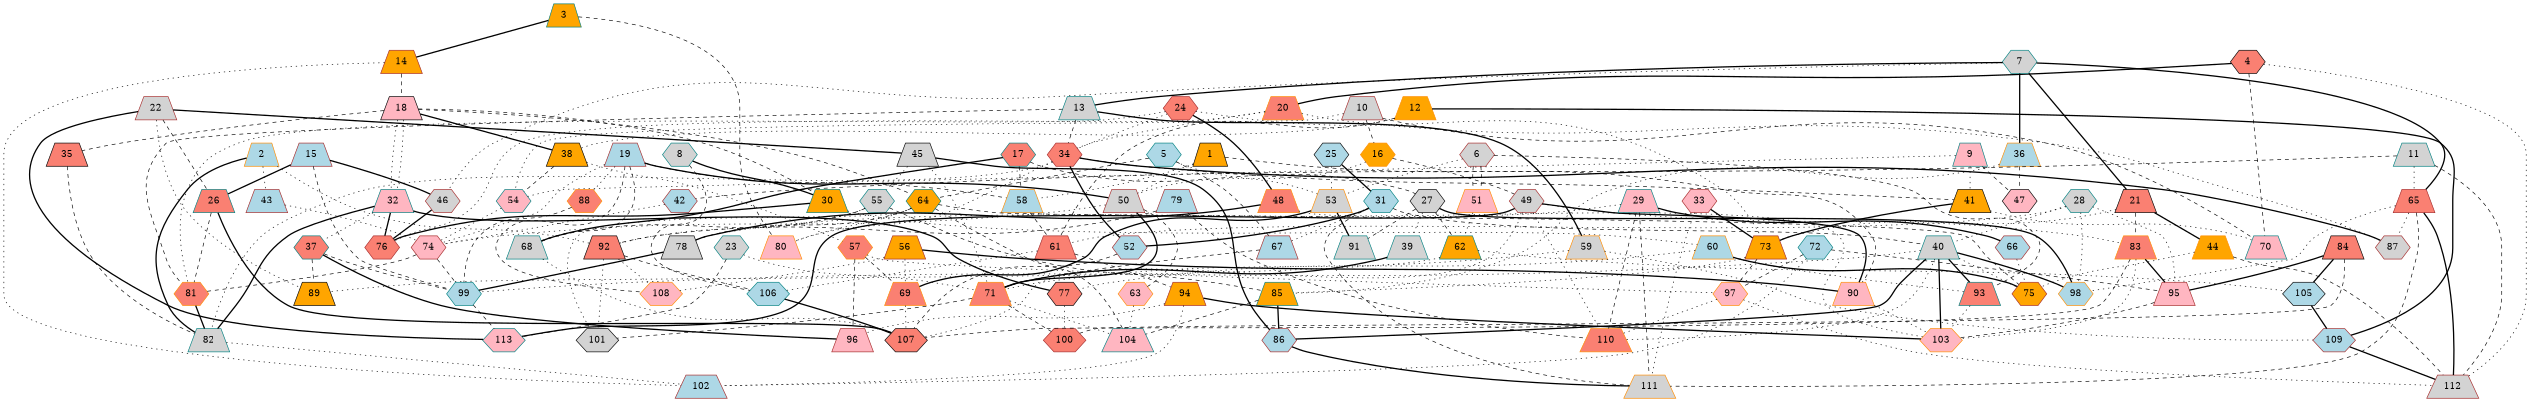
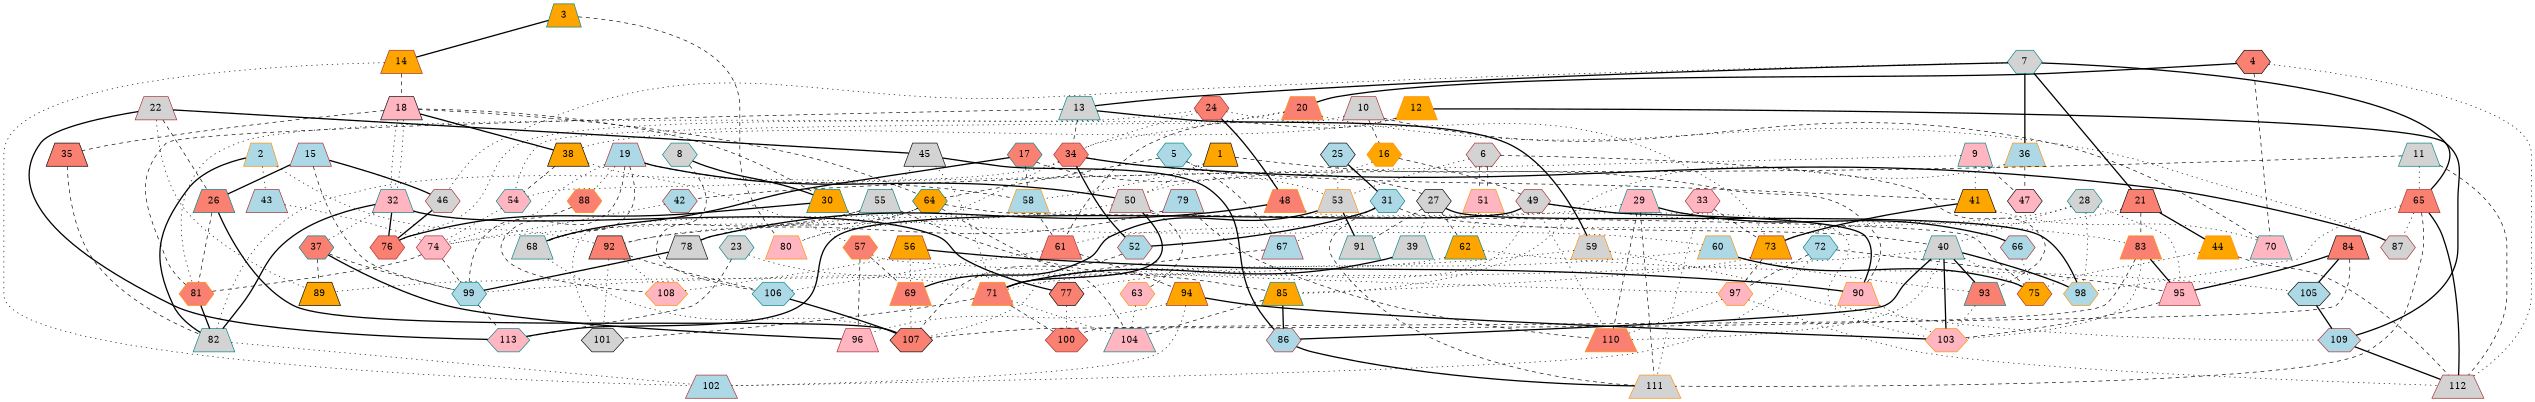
(877, 201) -> (880, 201)
(1732, 224) -> (1736, 224)
